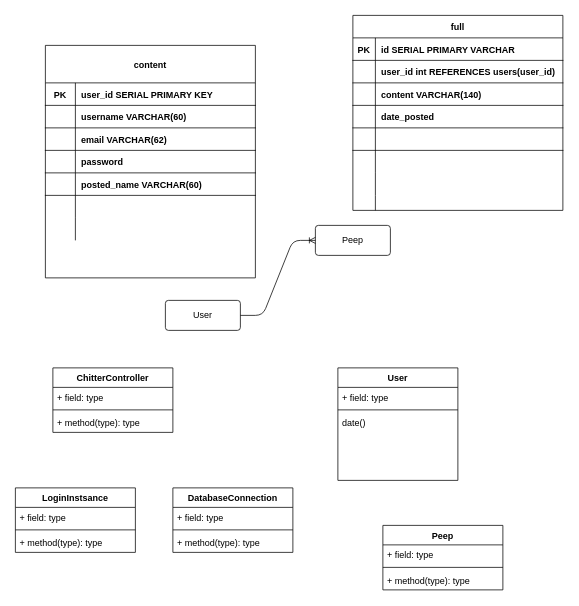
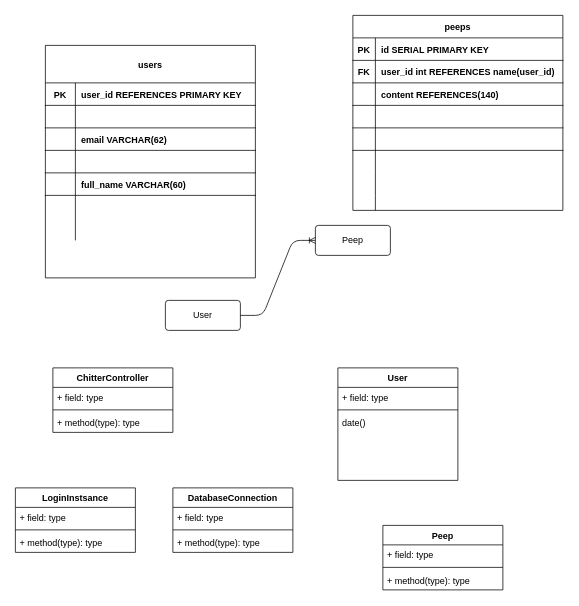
(458, 27) -> (458, 27)
(439, 50) -> (429, 50)
(150, 65) -> (150, 65)
none -> (364, 72)
(467, 72) -> (465, 72)
(142, 95) -> (152, 95)
(430, 95) -> (438, 95)
(165, 117) -> none
(469, 117) -> none
(165, 162) -> none
(138, 185) -> (130, 185)
